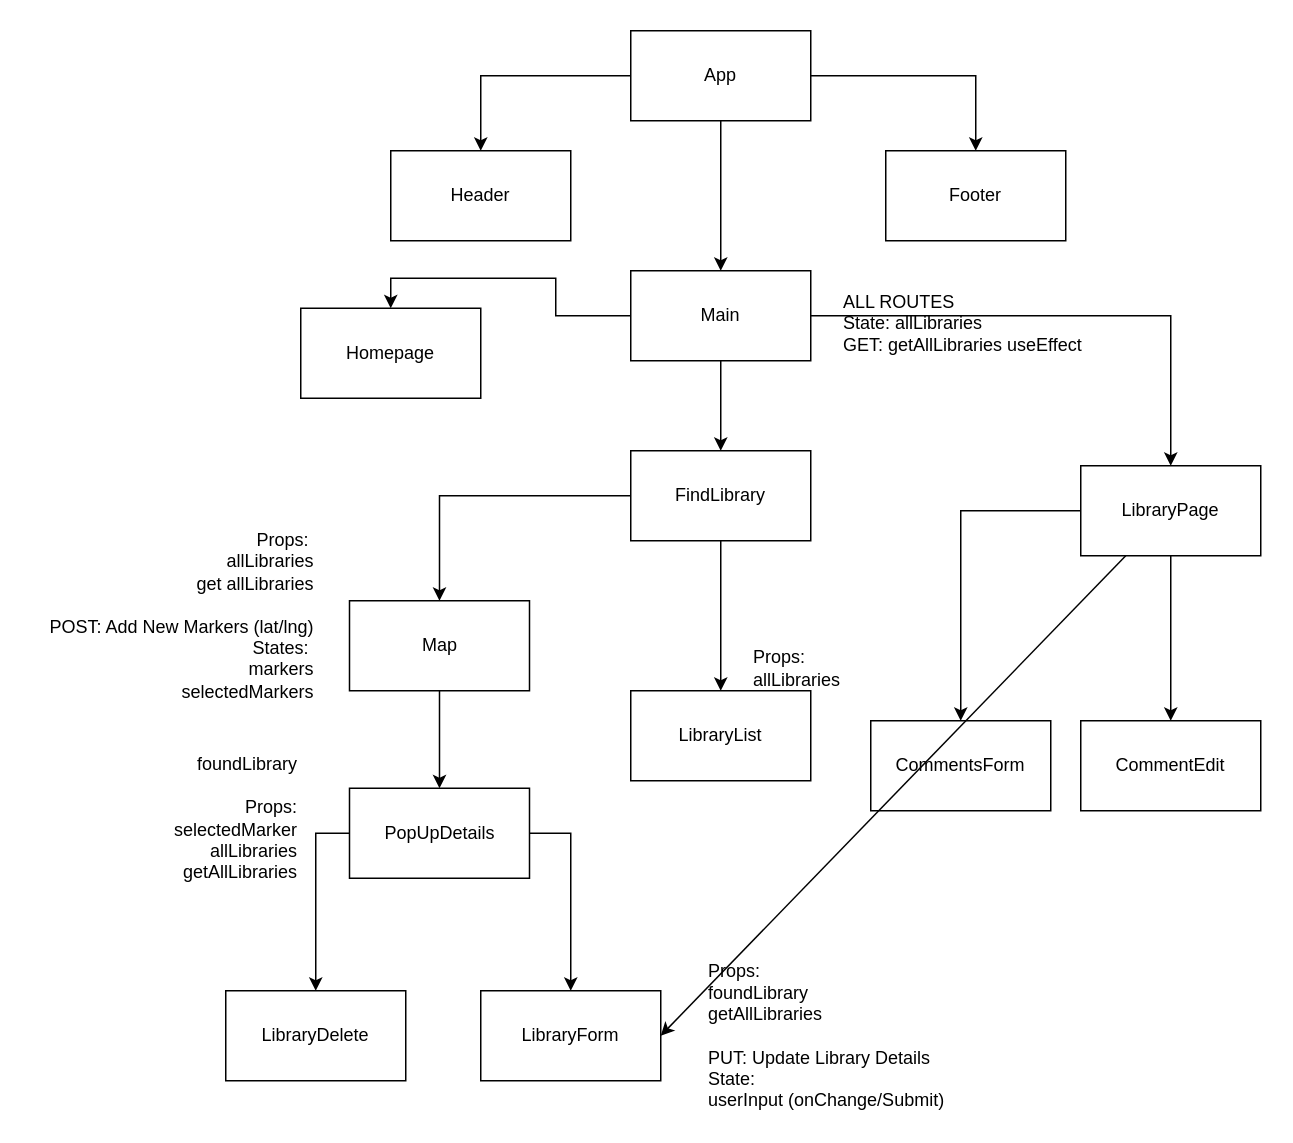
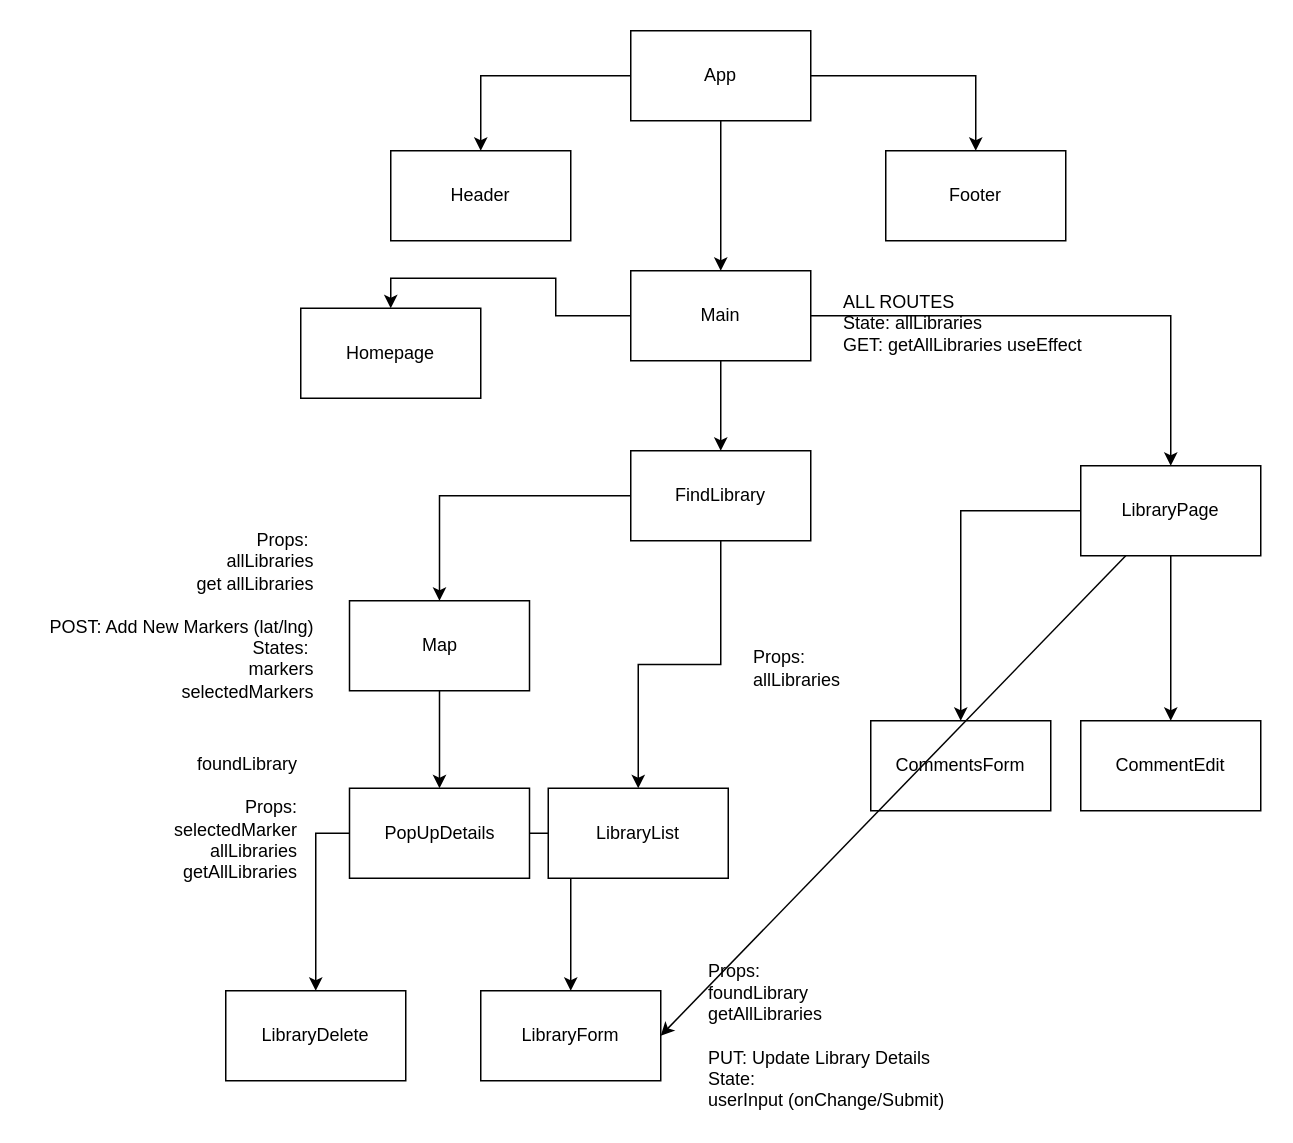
(721, 736) -> (638, 833)
